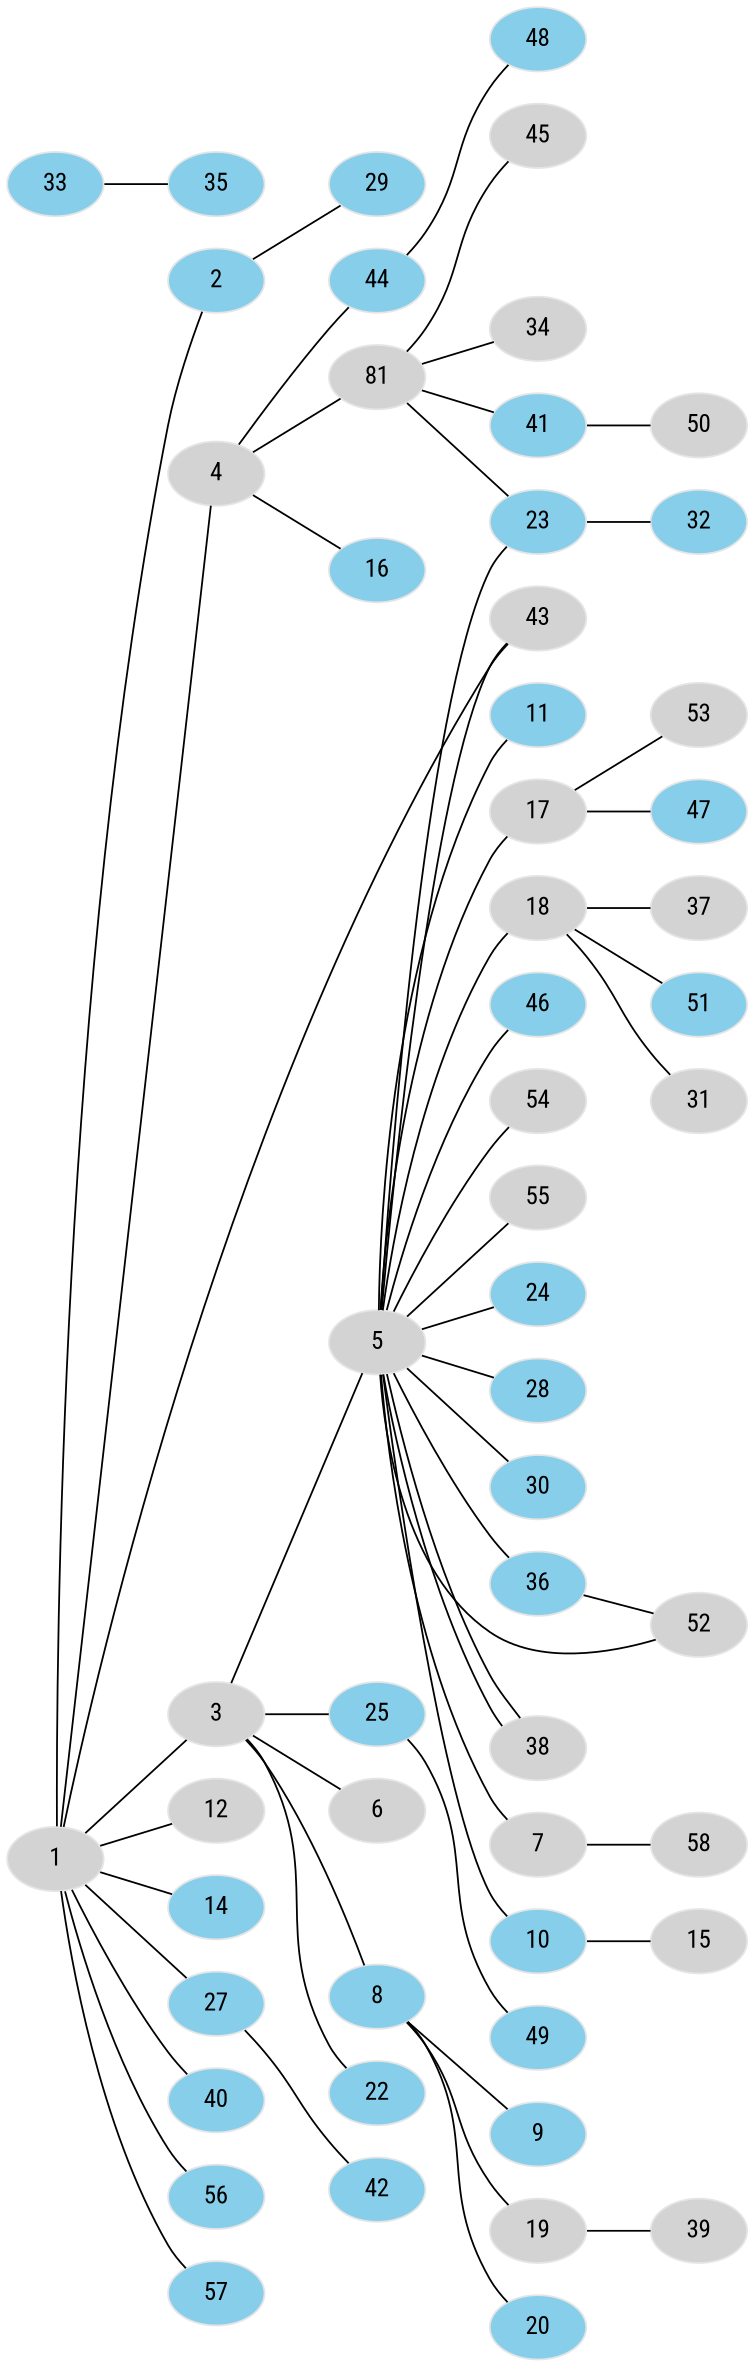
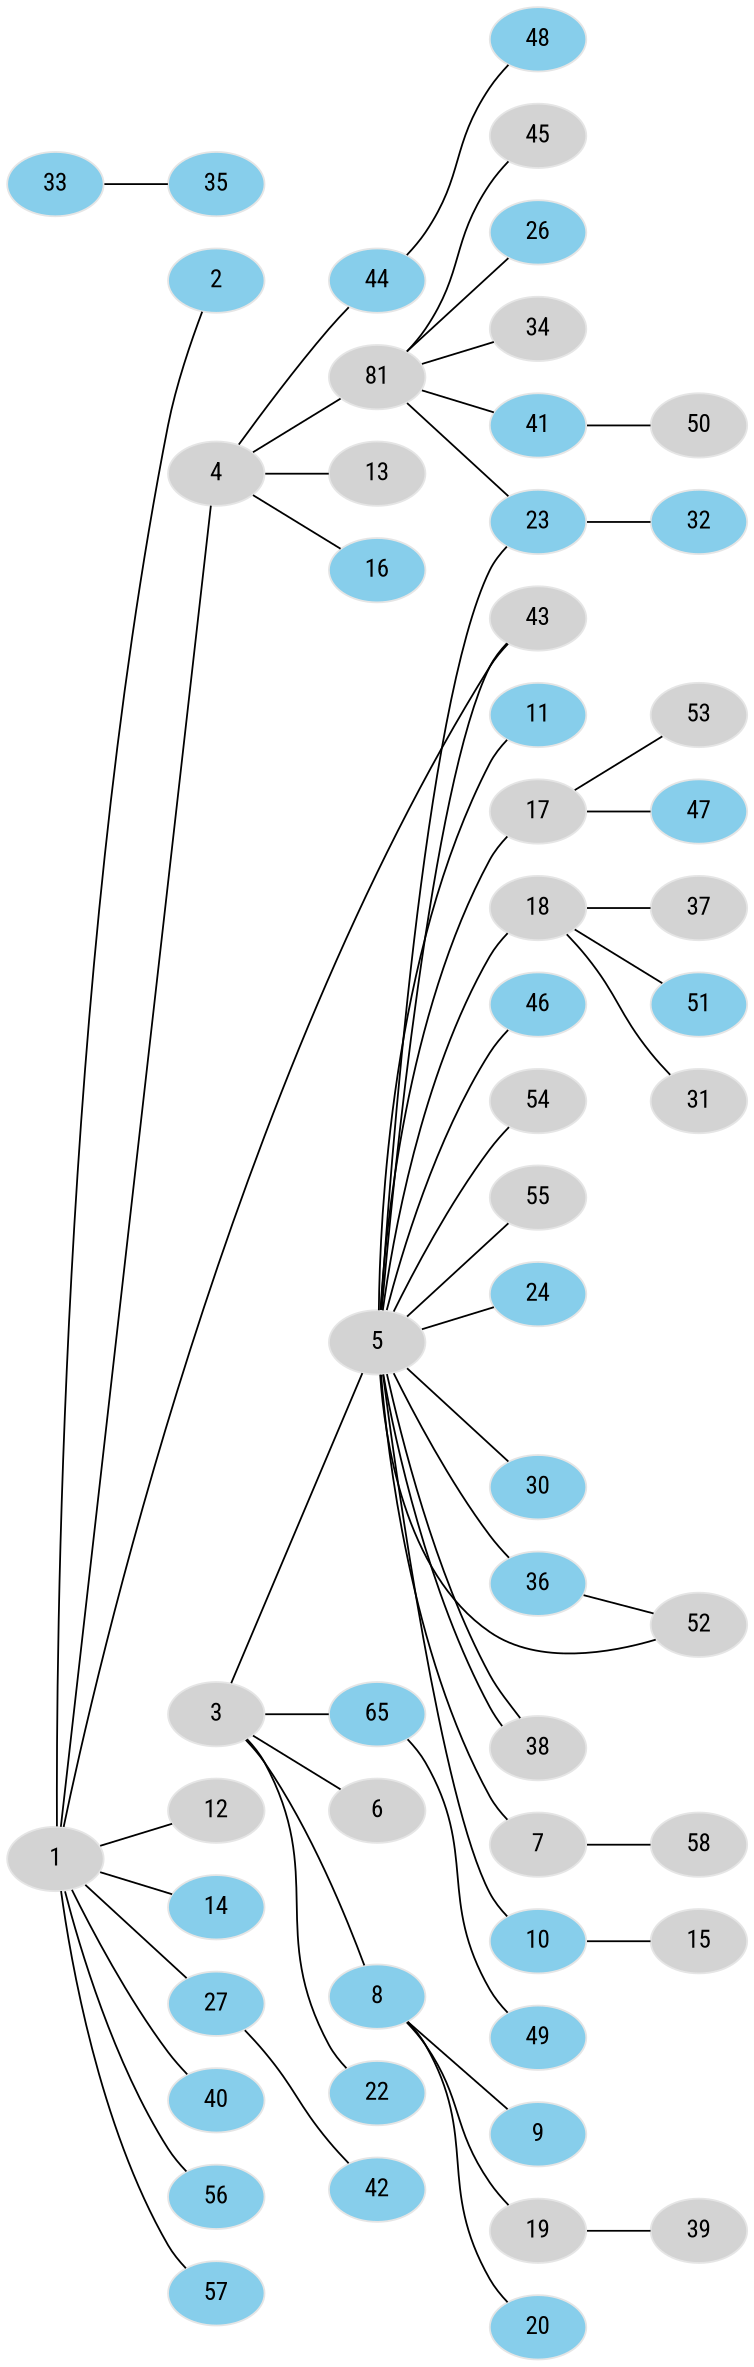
(377, 184) -> none
none -> (538, 232)
none -> (377, 474)
(538, 1391) -> none
(377, 1714) -> (377, 1714)
(136, 1786) -> none
